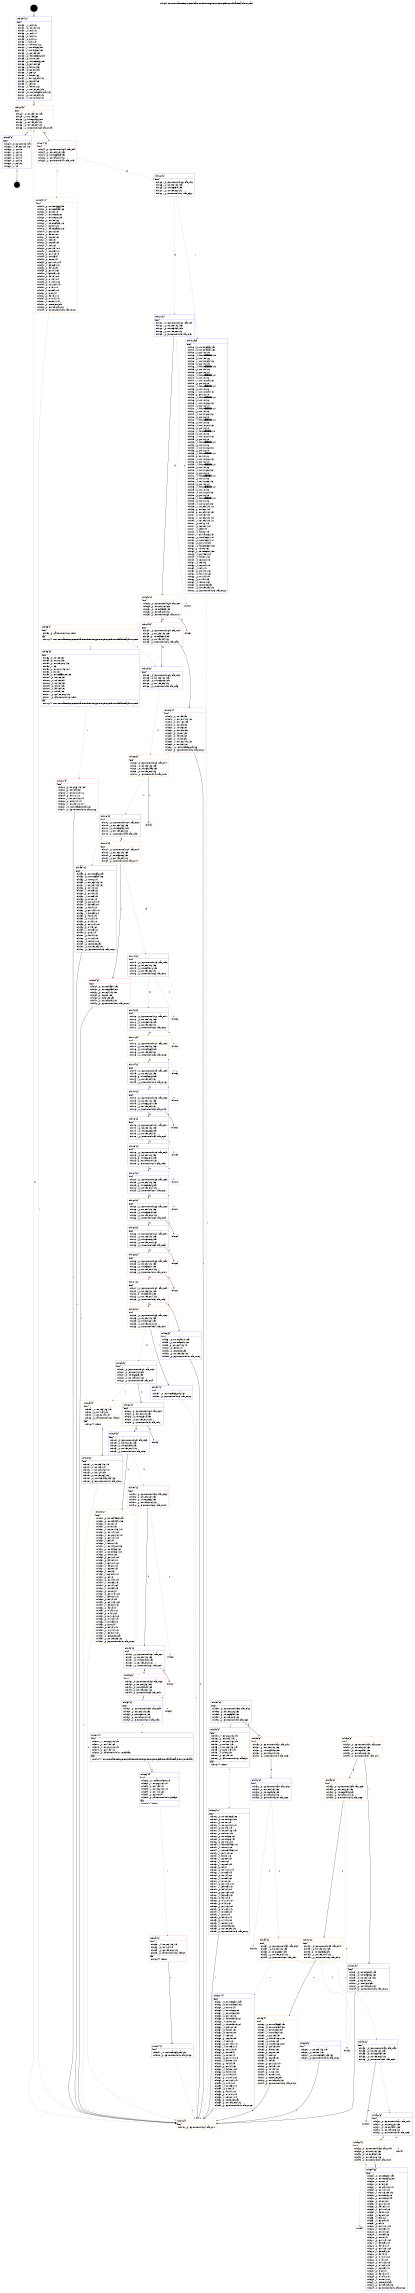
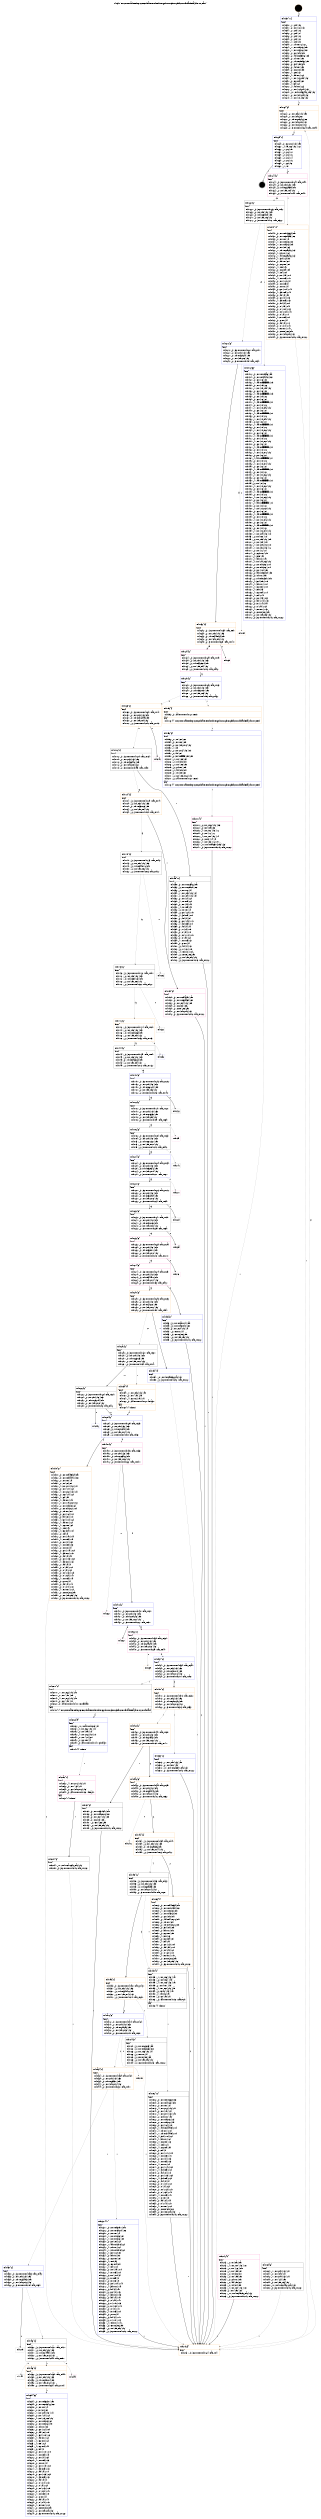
(45, 135) -> (287, 171)
(143, 652) -> (207, 702)
(190, 675) -> none
(95, 850) -> (176, 816)
(175, 1101) -> none
(102, 1441) -> (129, 1412)
none -> (174, 1699)
(345, 1998) -> (151, 1863)
none -> (146, 2052)
(360, 2194) -> (24, 2367)
